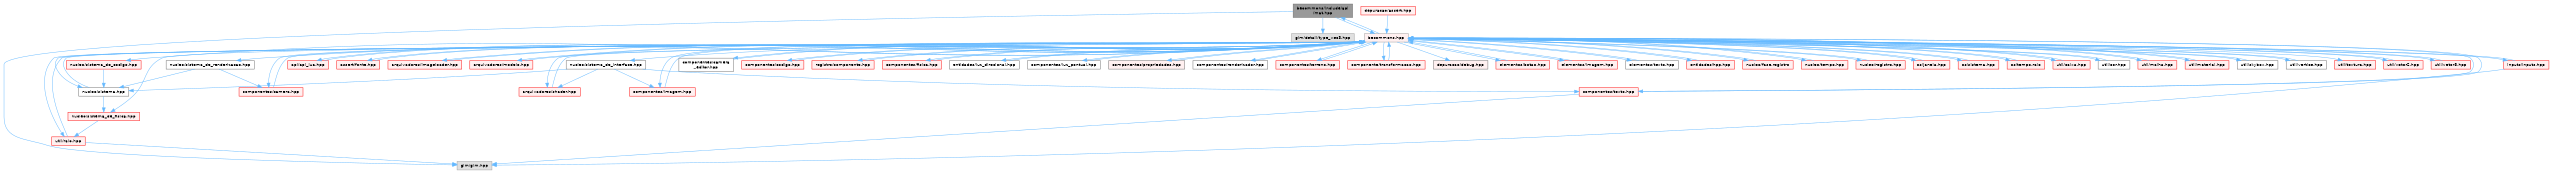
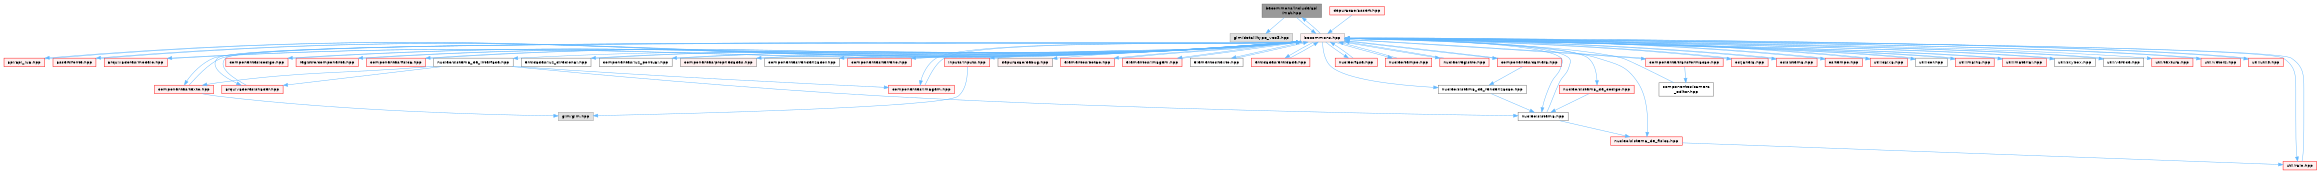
(390, 33) -> none
(1051, 47) -> (1685, 72)
(425, 65) -> none
(1711, 65) -> (1281, 62)
(1768, 65) -> (1356, 62)
(2026, 65) -> (1844, 62)
(2451, 65) -> (2266, 62)
(238, 77) -> (1508, 75)
(269, 153) -> none
